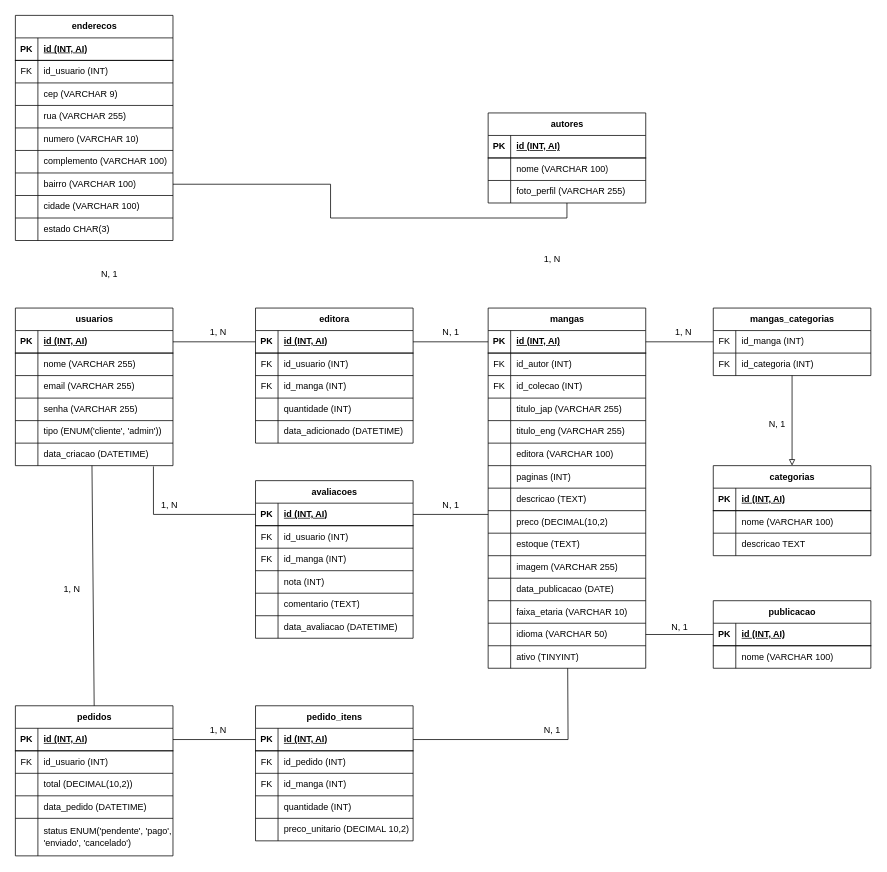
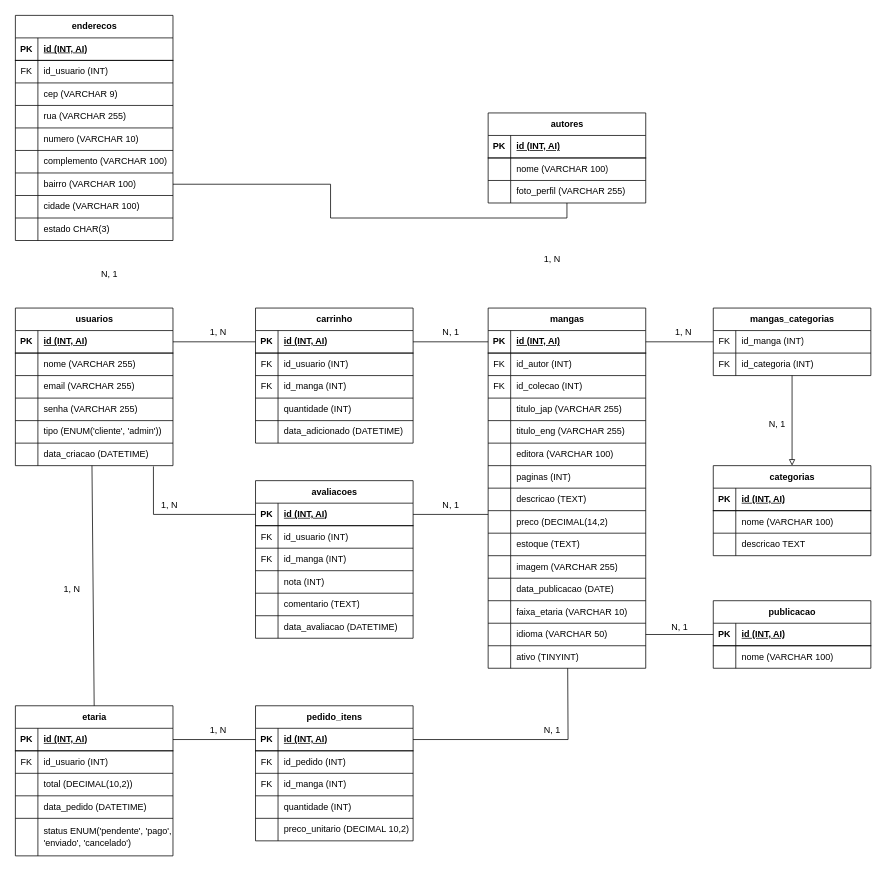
(335, 319) -> (335, 319)
(564, 522) -> (564, 522)
(95, 717) -> (95, 717)
